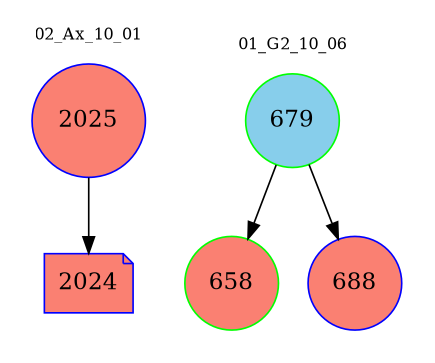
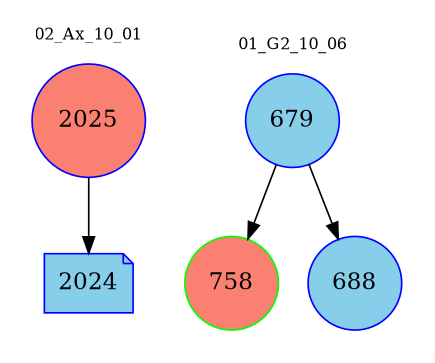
(292, 121) -> (292, 121)
(89, 283) -> (89, 283)
(232, 283) -> (232, 283)
(355, 283) -> (355, 283)
